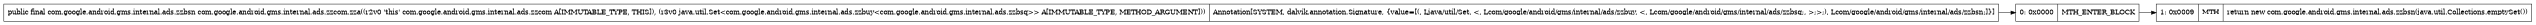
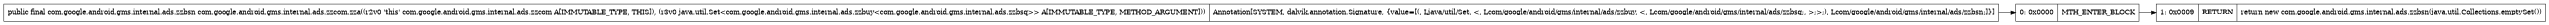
(2211, 12) -> (2218, 12)
